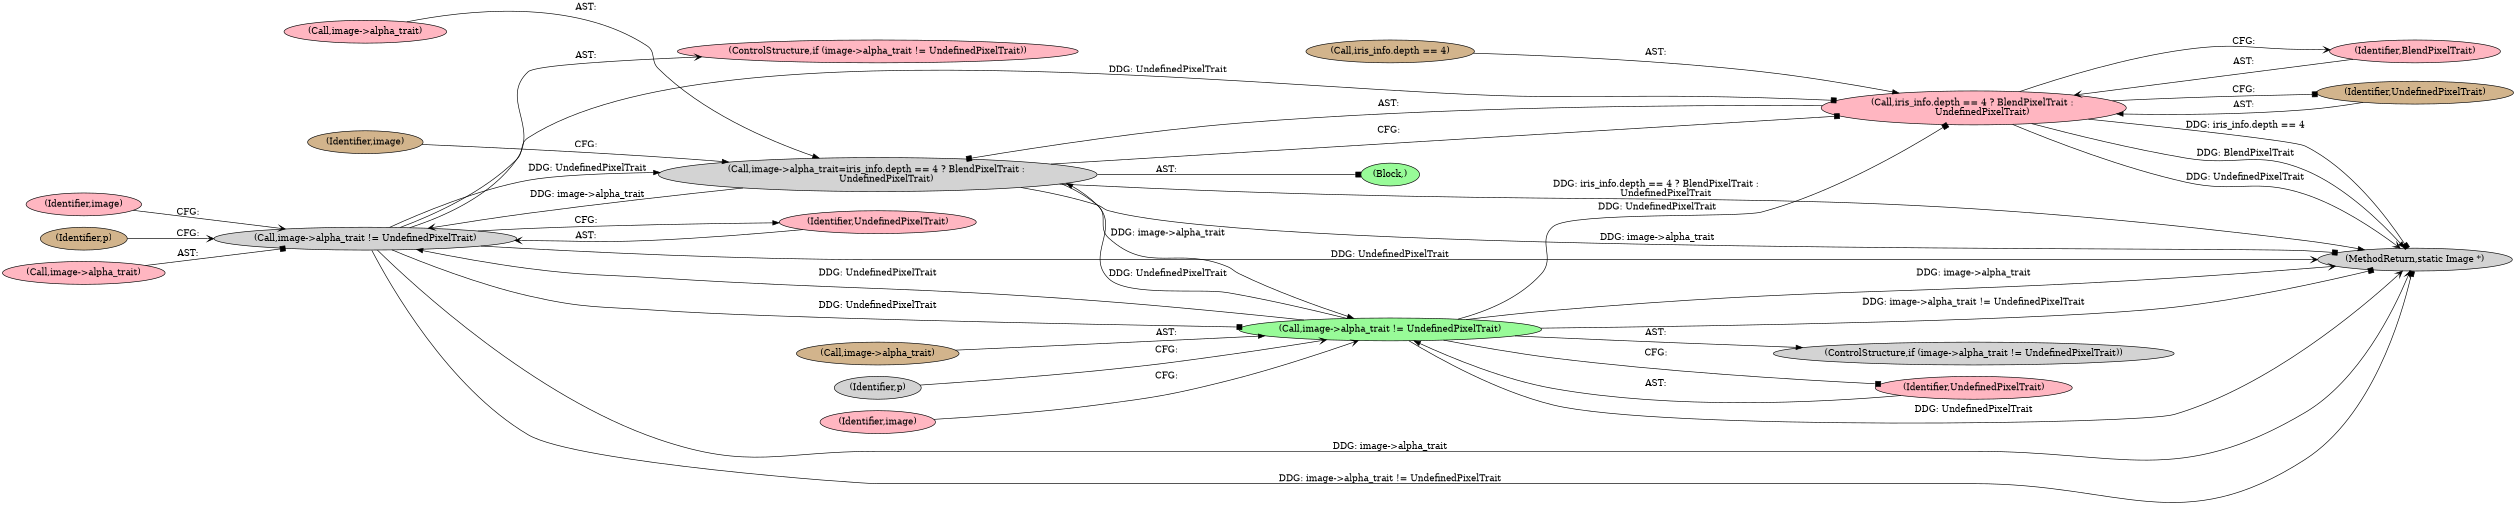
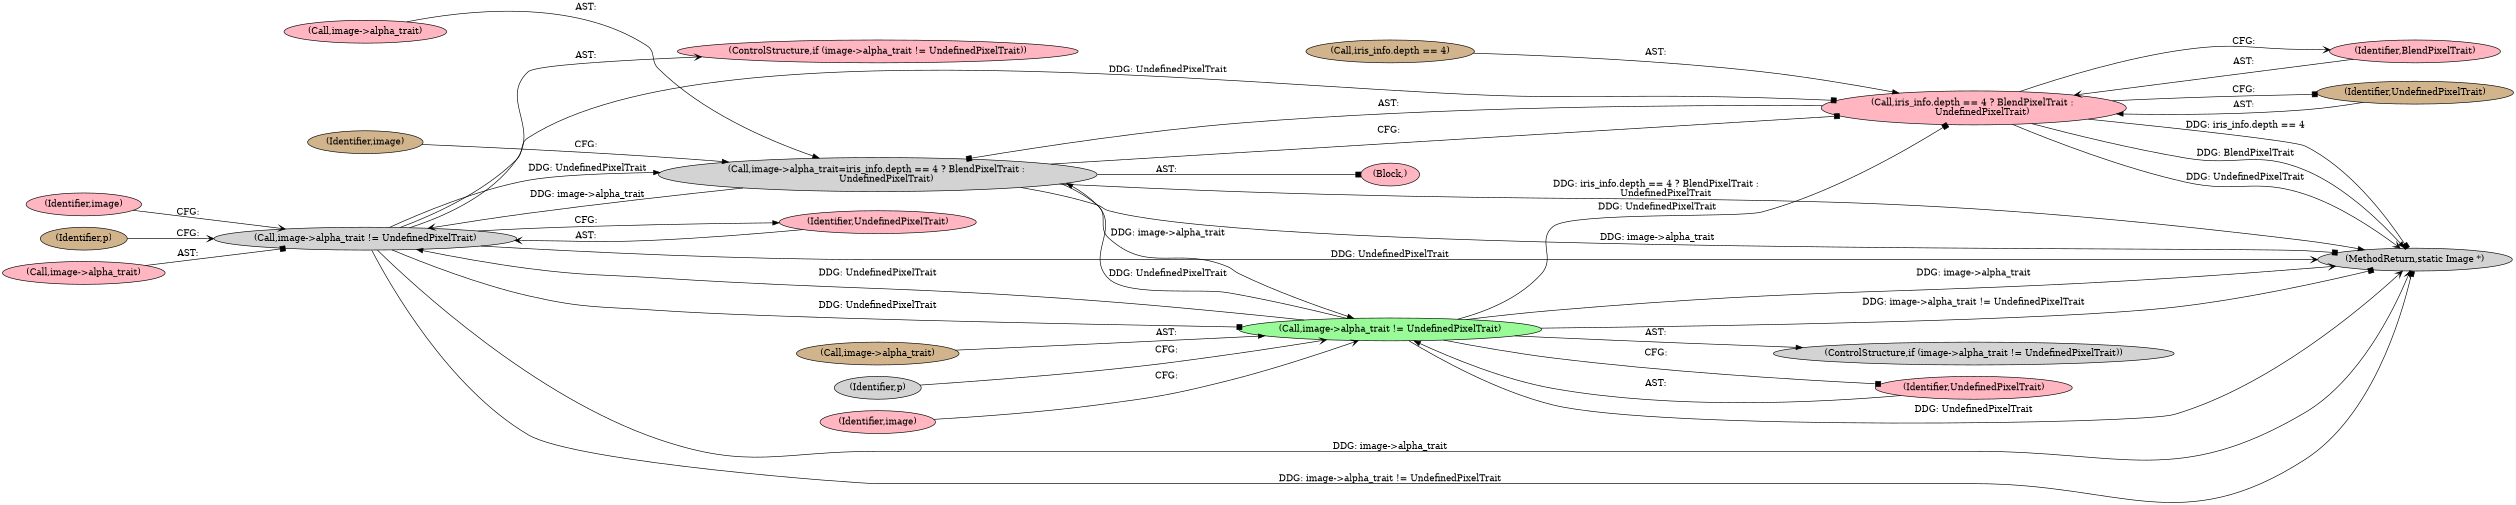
(1390, 175) -> (1390, 175)
